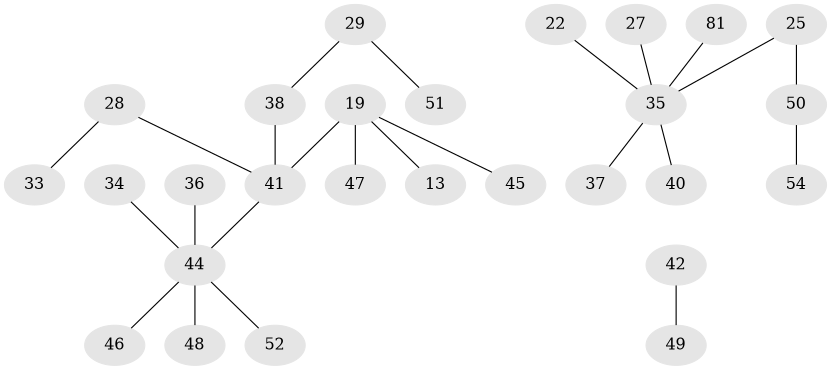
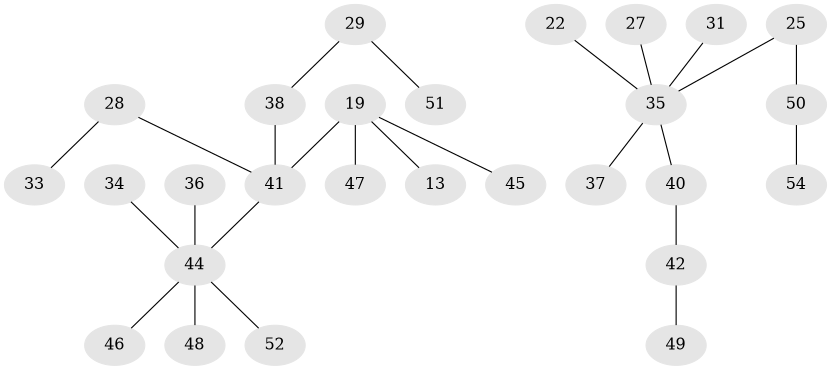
(716, 25) -> (716, 25)
none -> (676, 225)
